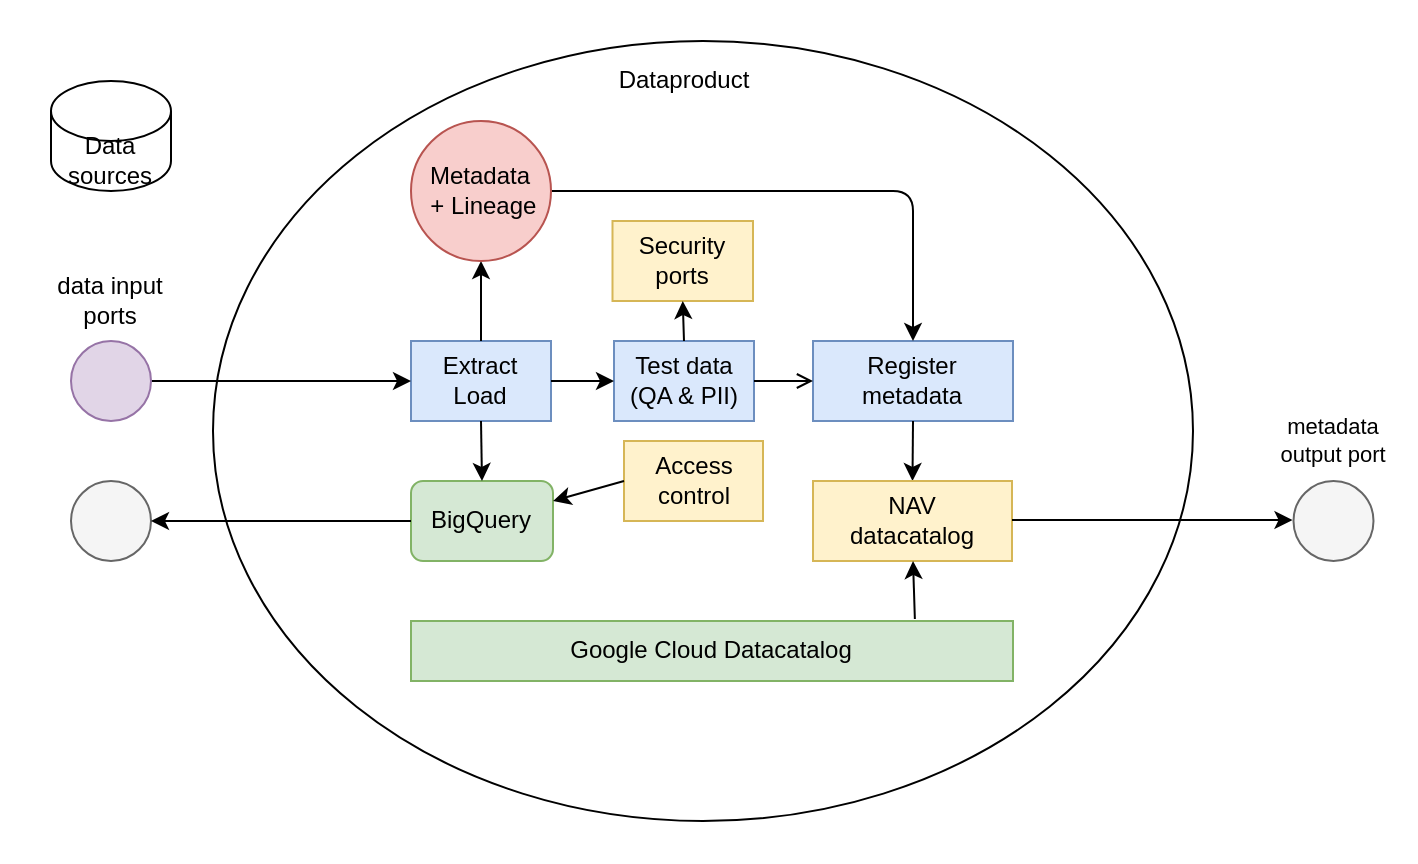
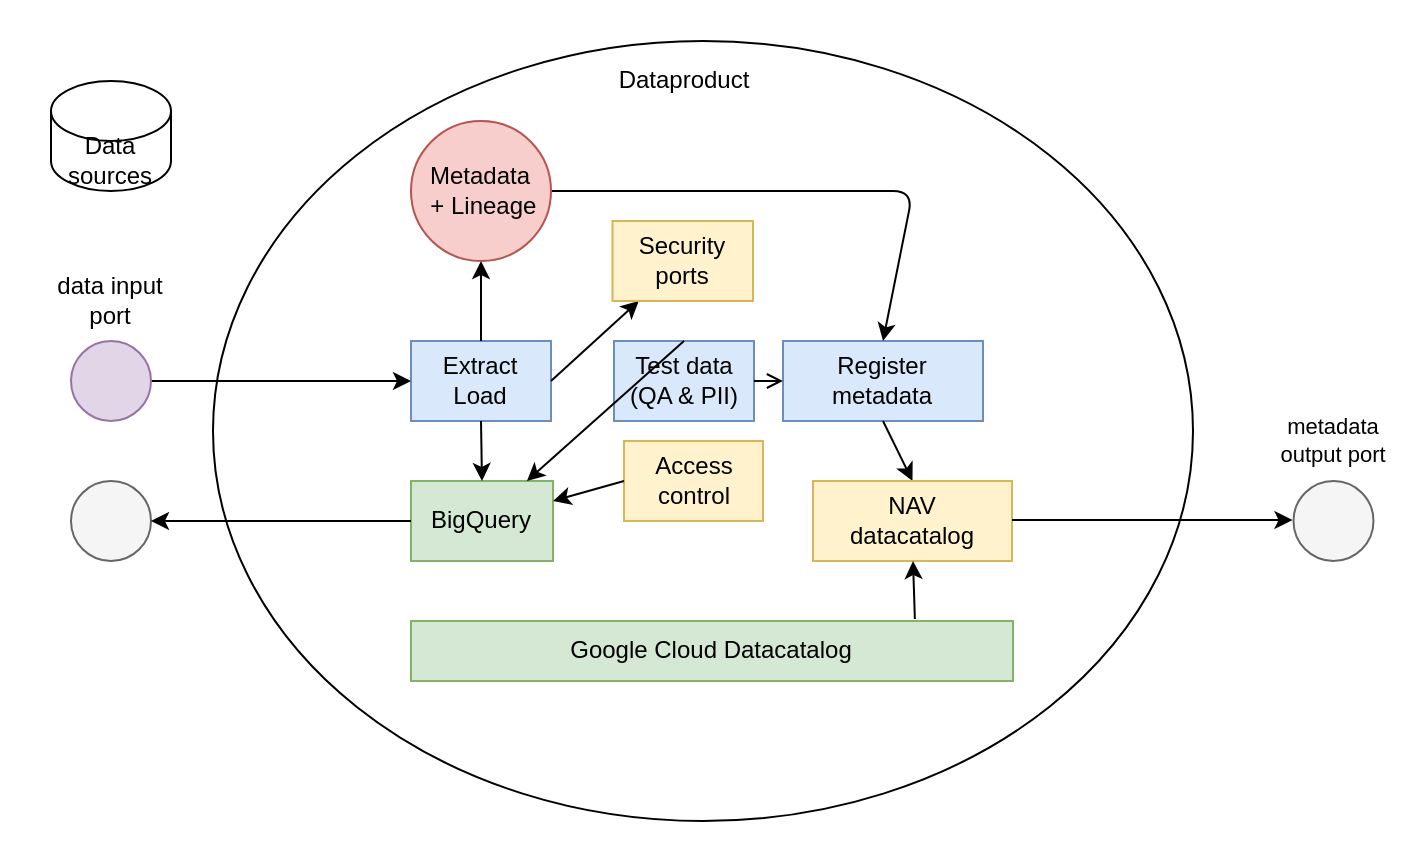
(111, 301) -> (111, 301)
(684, 328) -> (611, 406)
(576, 381) -> (590, 345)
(913, 381) -> (883, 381)
(482, 521) -> (482, 521)
